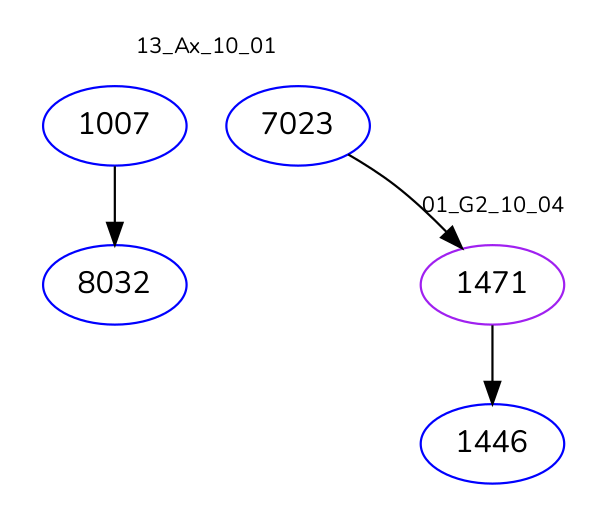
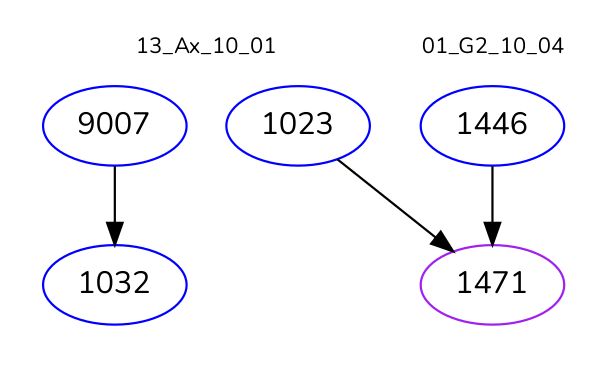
(115, 126) -> (115, 126)
(298, 126) -> (298, 126)
(115, 285) -> (115, 285)
(492, 354) -> (492, 195)
